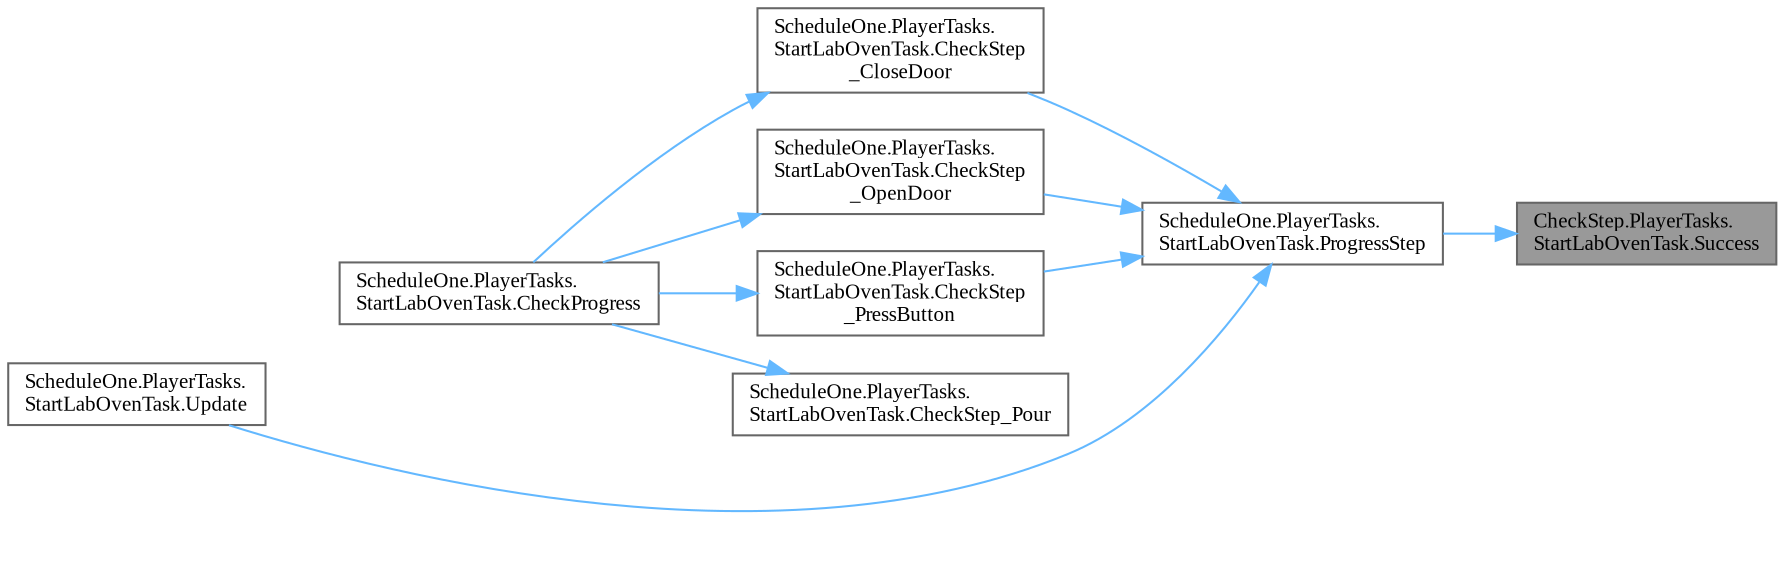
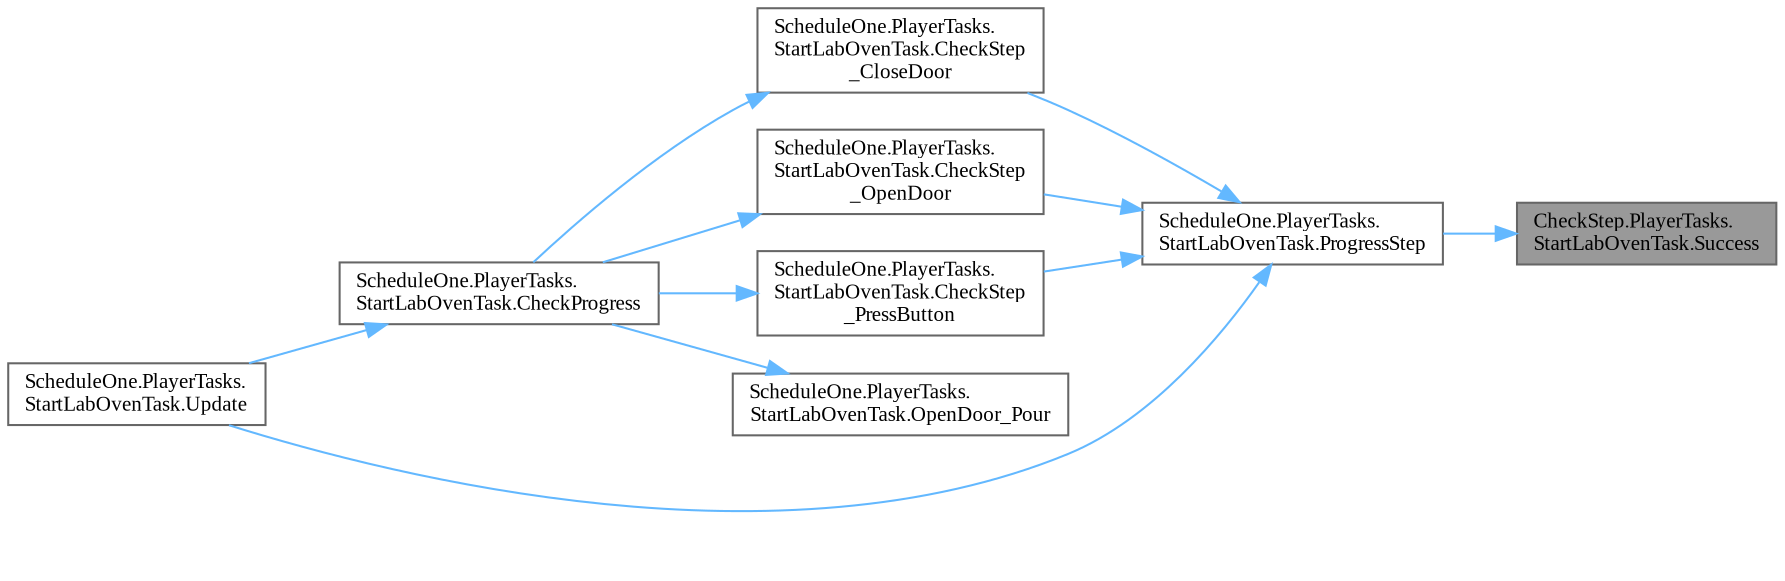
none -> (308, 347)
(901, 404) -> (901, 404)
